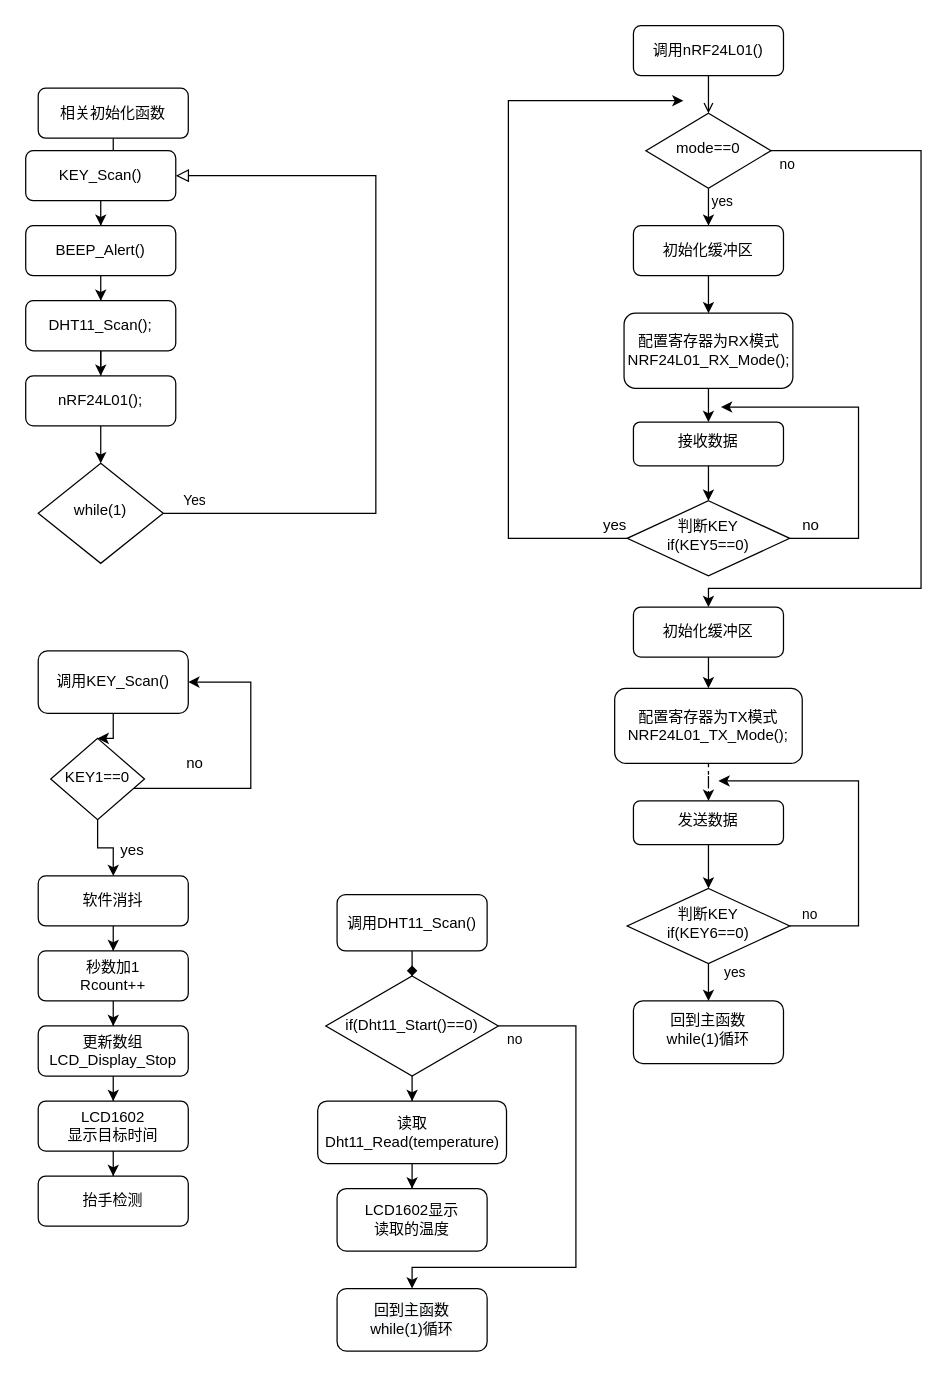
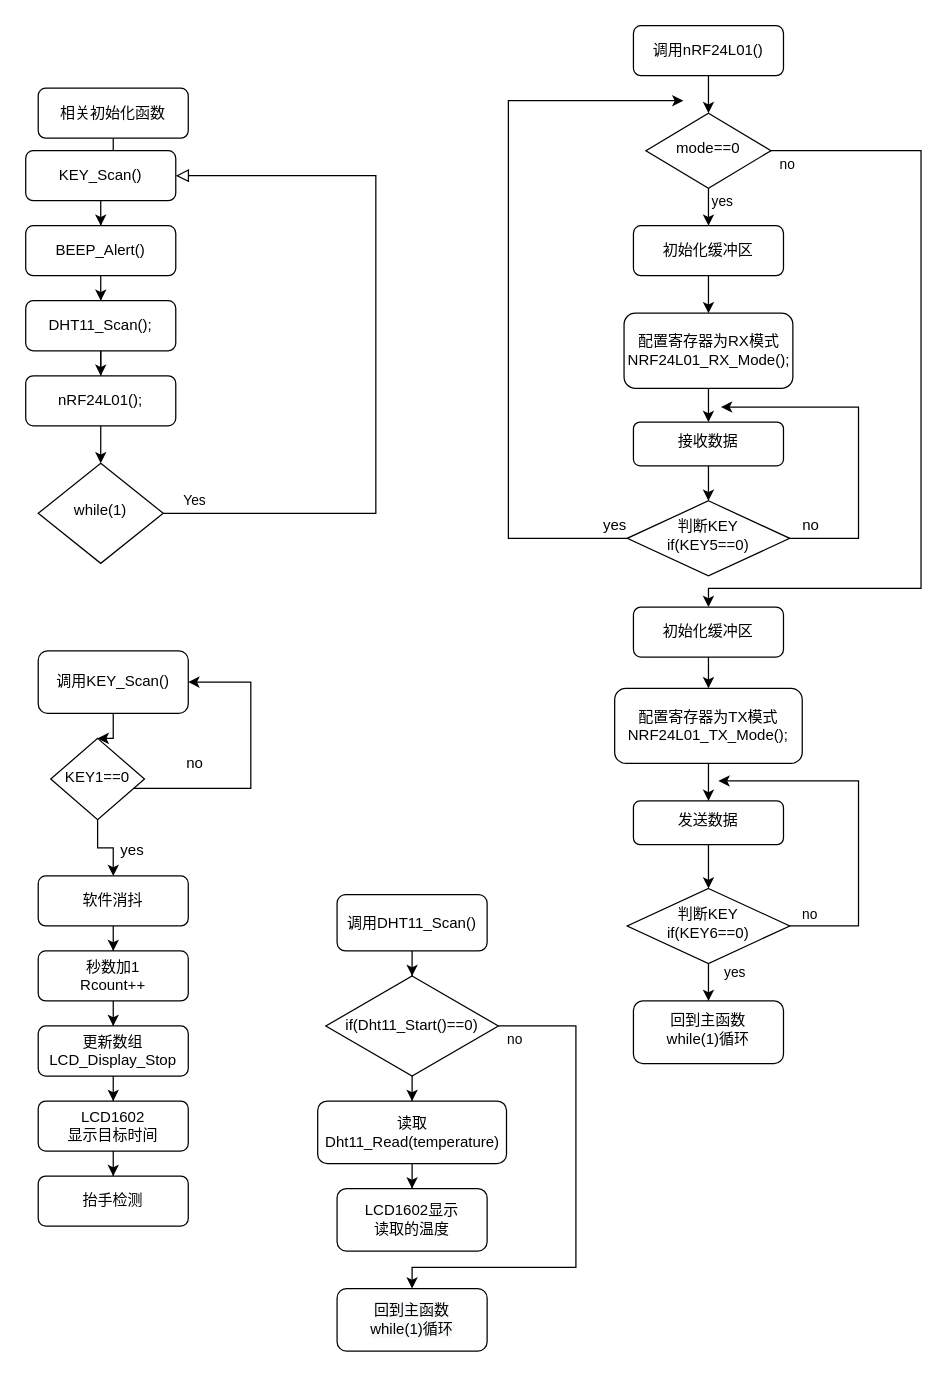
(708, 105) -> (708, 103)
(708, 771) -> (708, 771)
(412, 965) -> (412, 966)
